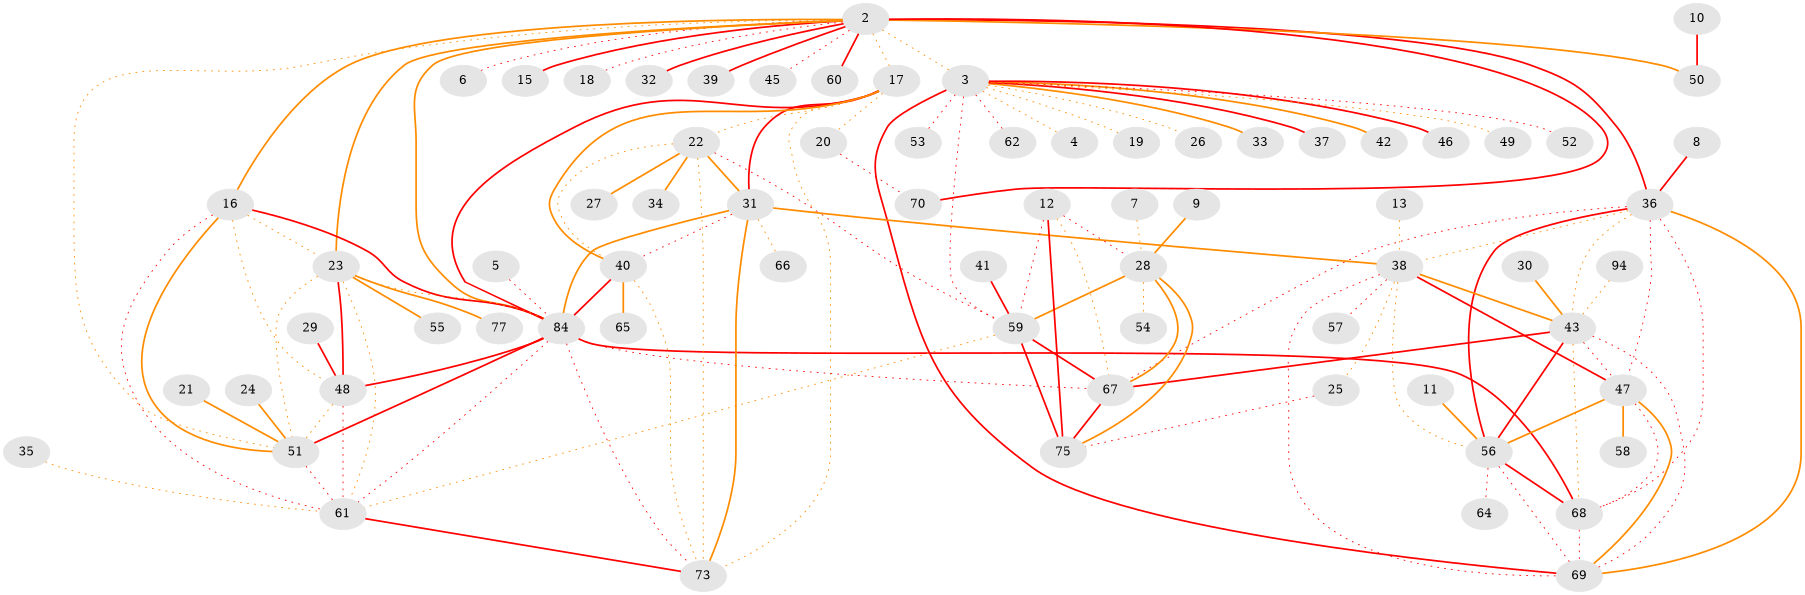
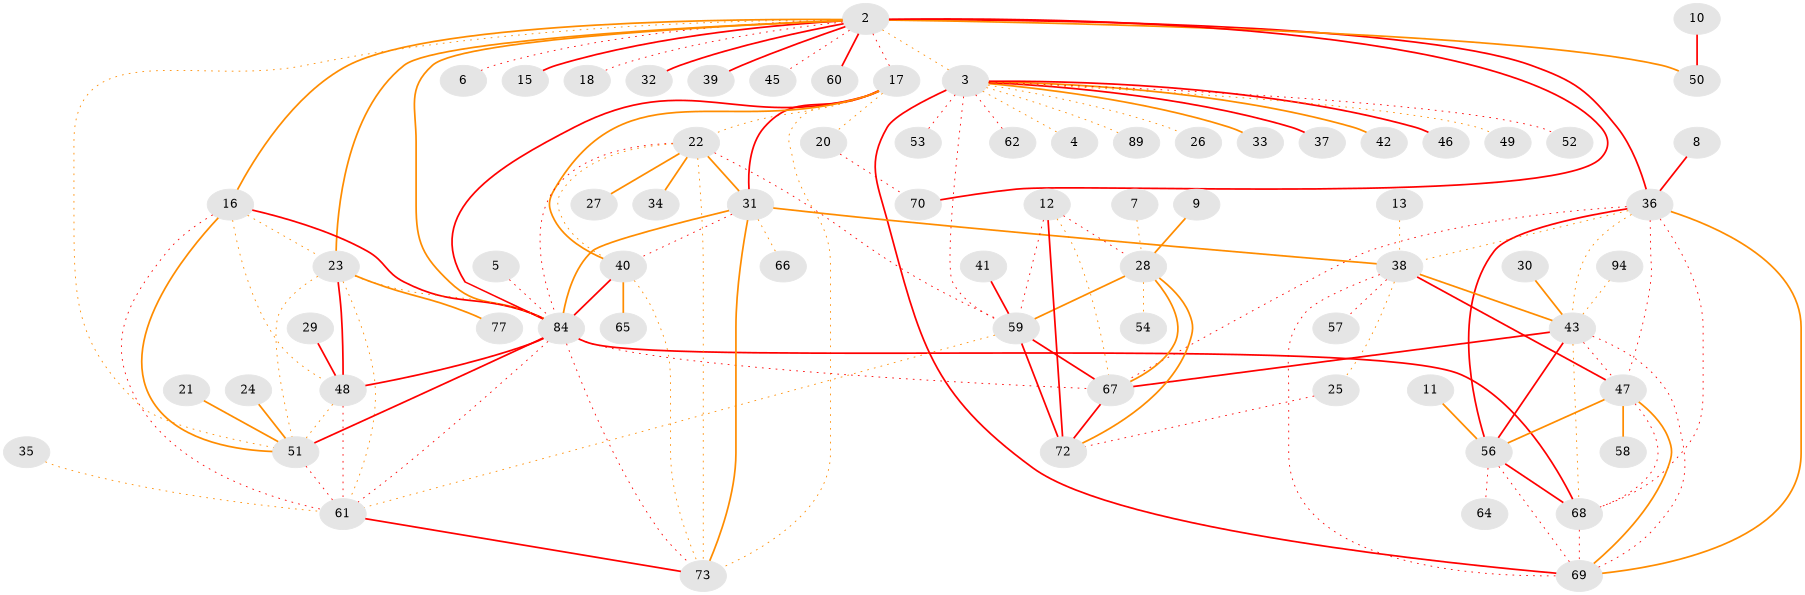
(881, 50) -> (881, 50)
(1137, 143) -> (1137, 143)
none -> (544, 212)
(438, 328) -> none
(1394, 385) -> none
(1063, 452) -> (1063, 452)
